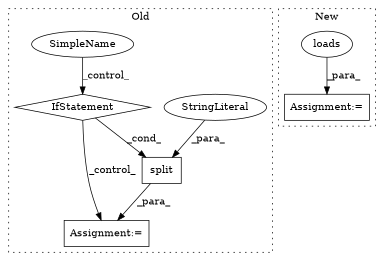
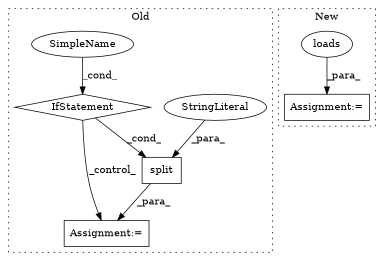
(106, 76) -> (100, 76)
